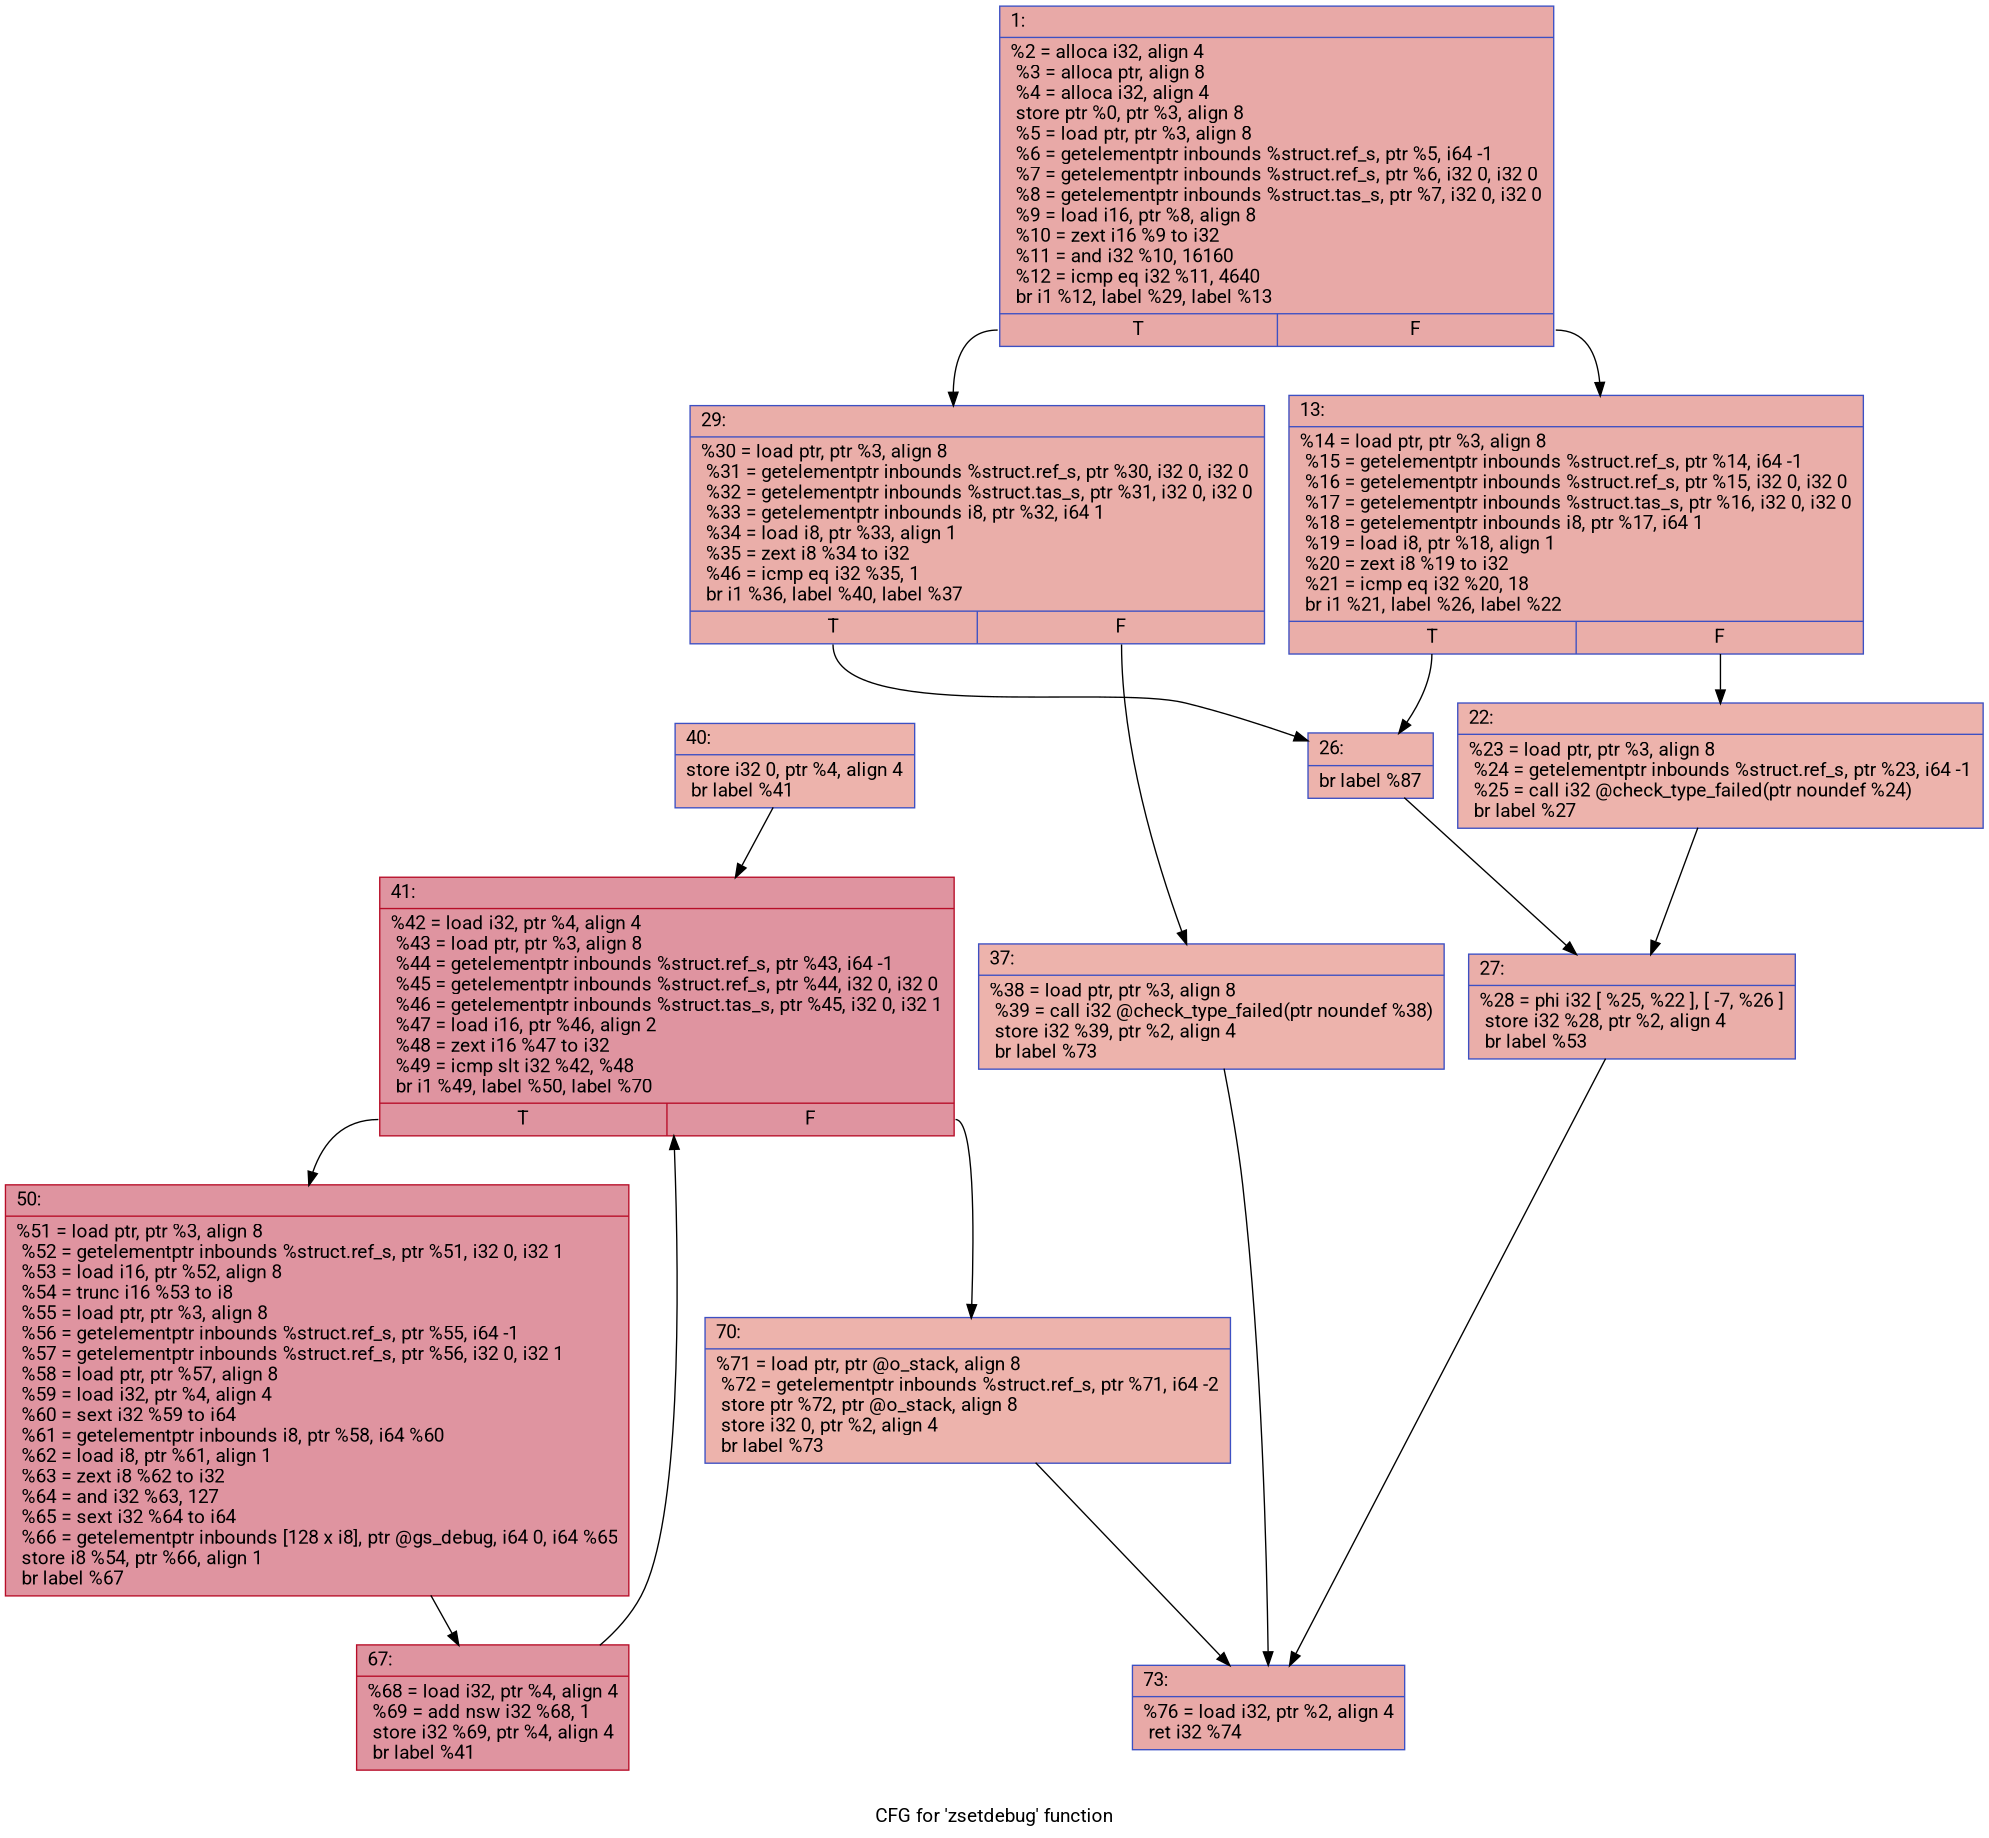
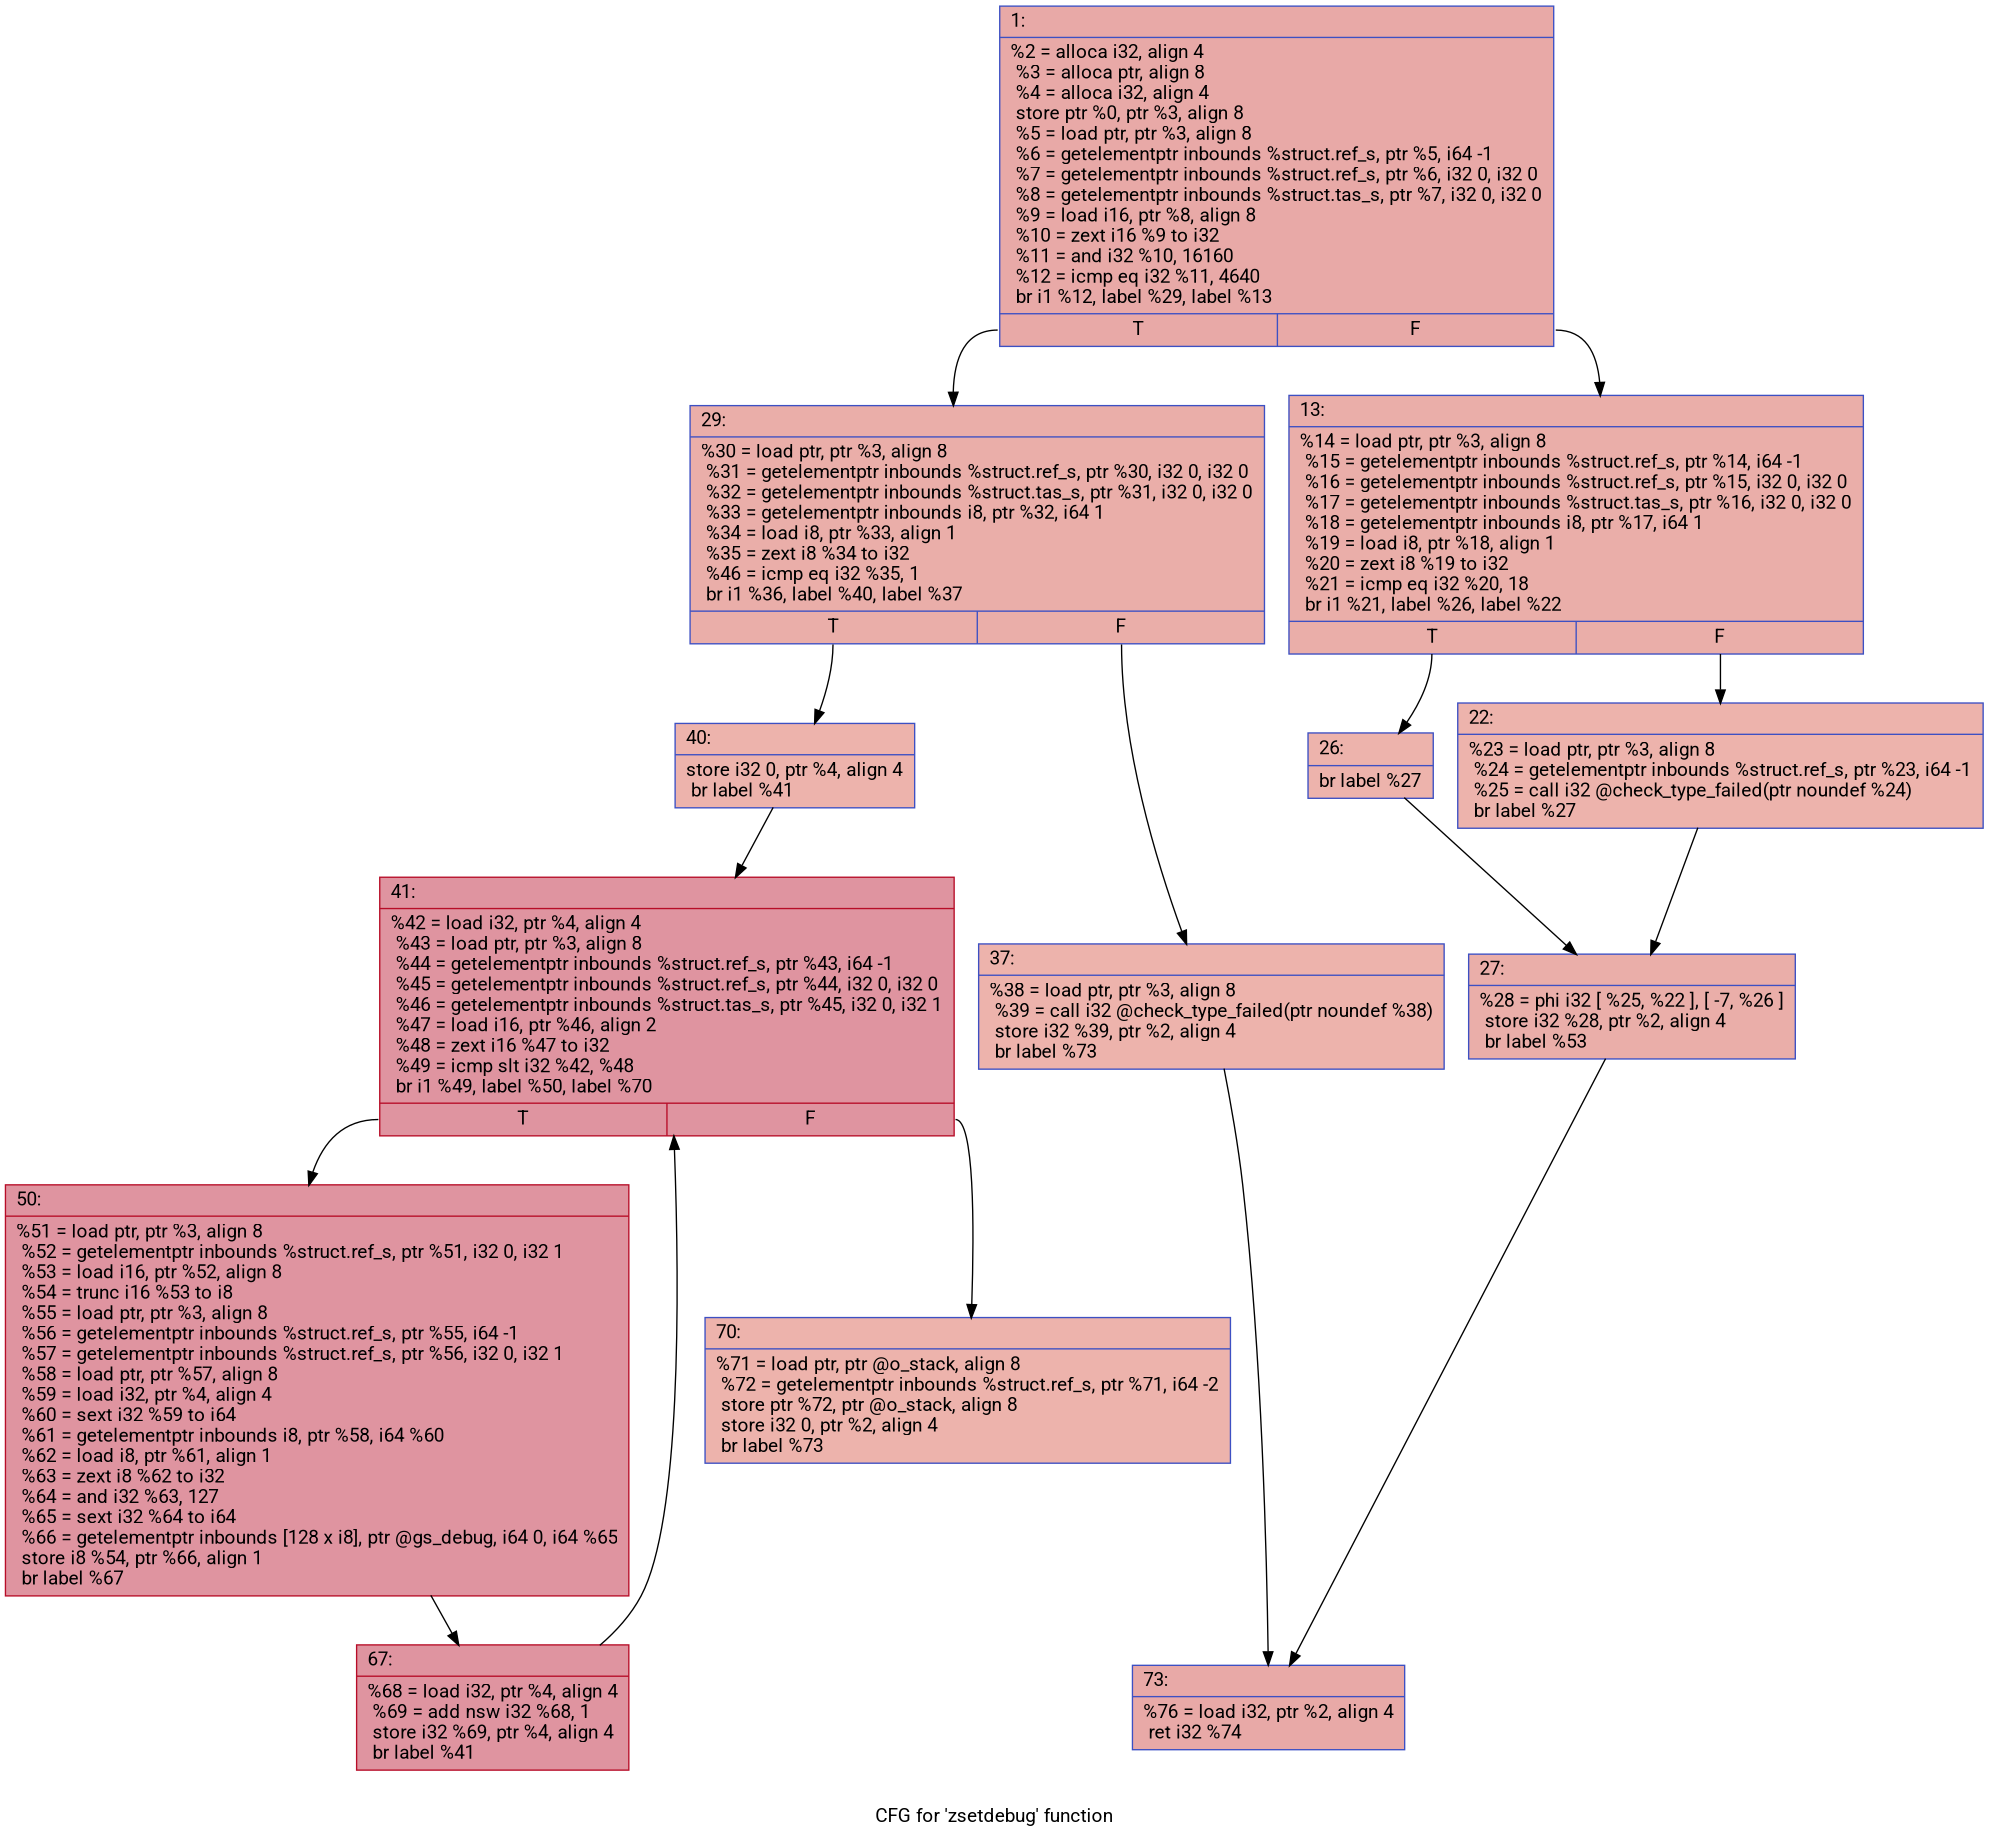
(1057, 697) -> (829, 678)
(1371, 781) -> (1371, 781)
(1128, 1559) -> none
